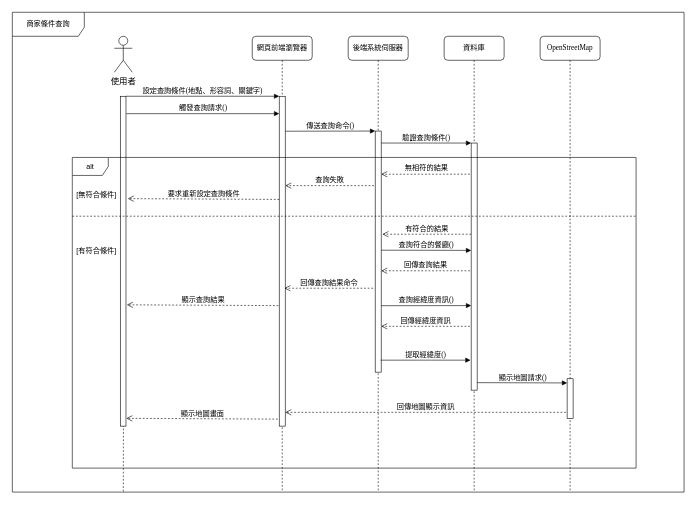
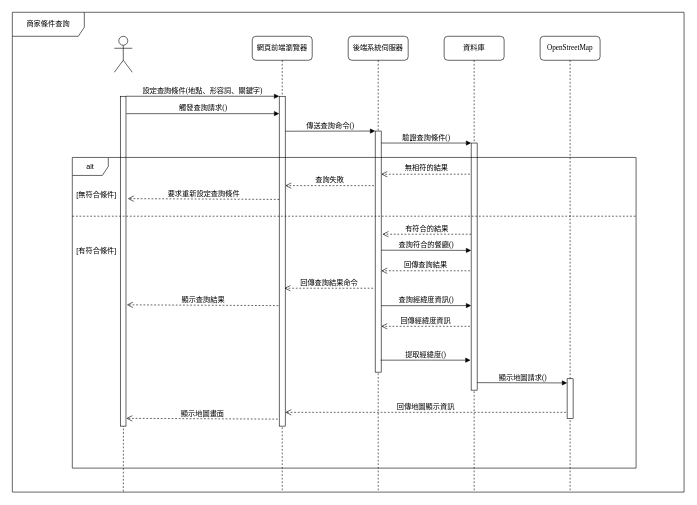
(123, 81) -> none
